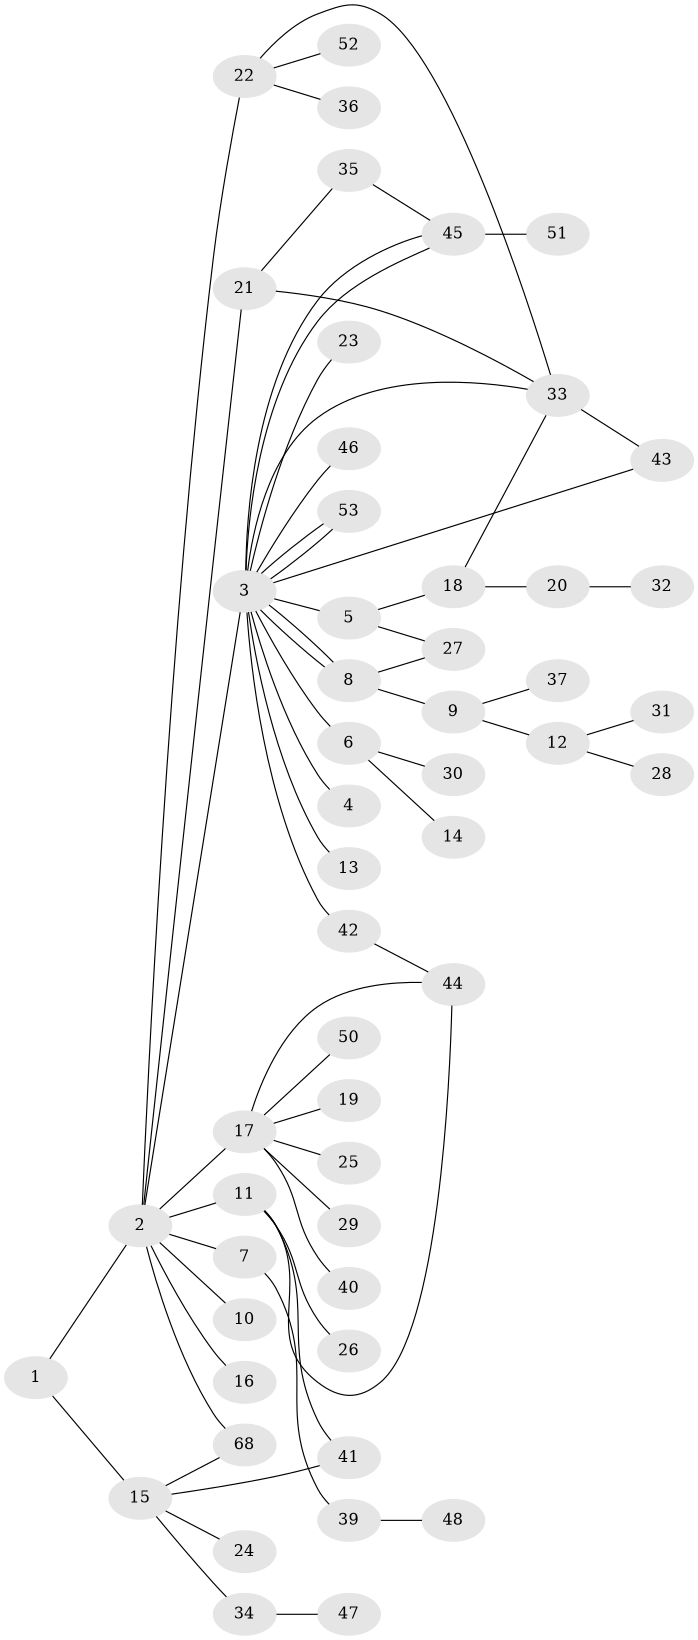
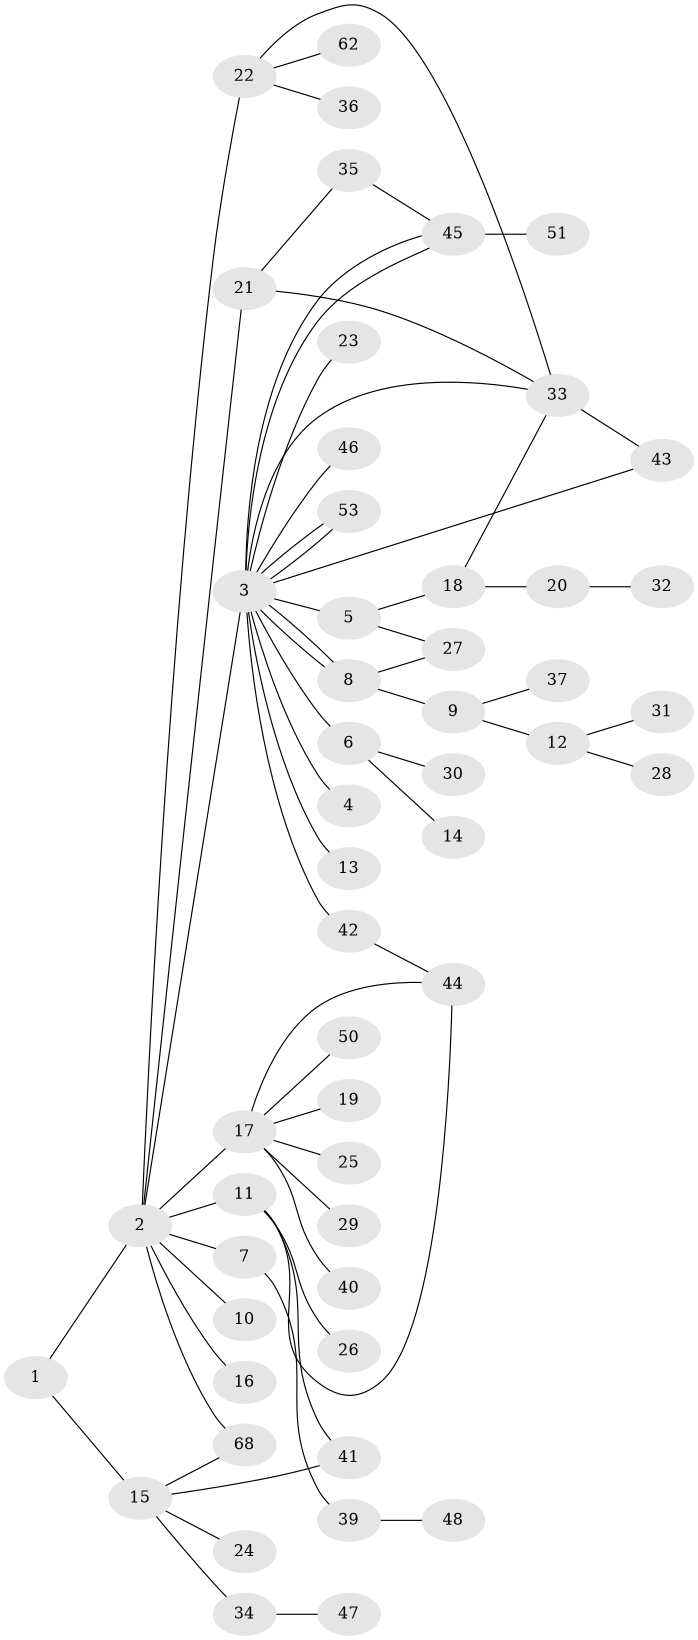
(349, 45) -> (349, 45)
